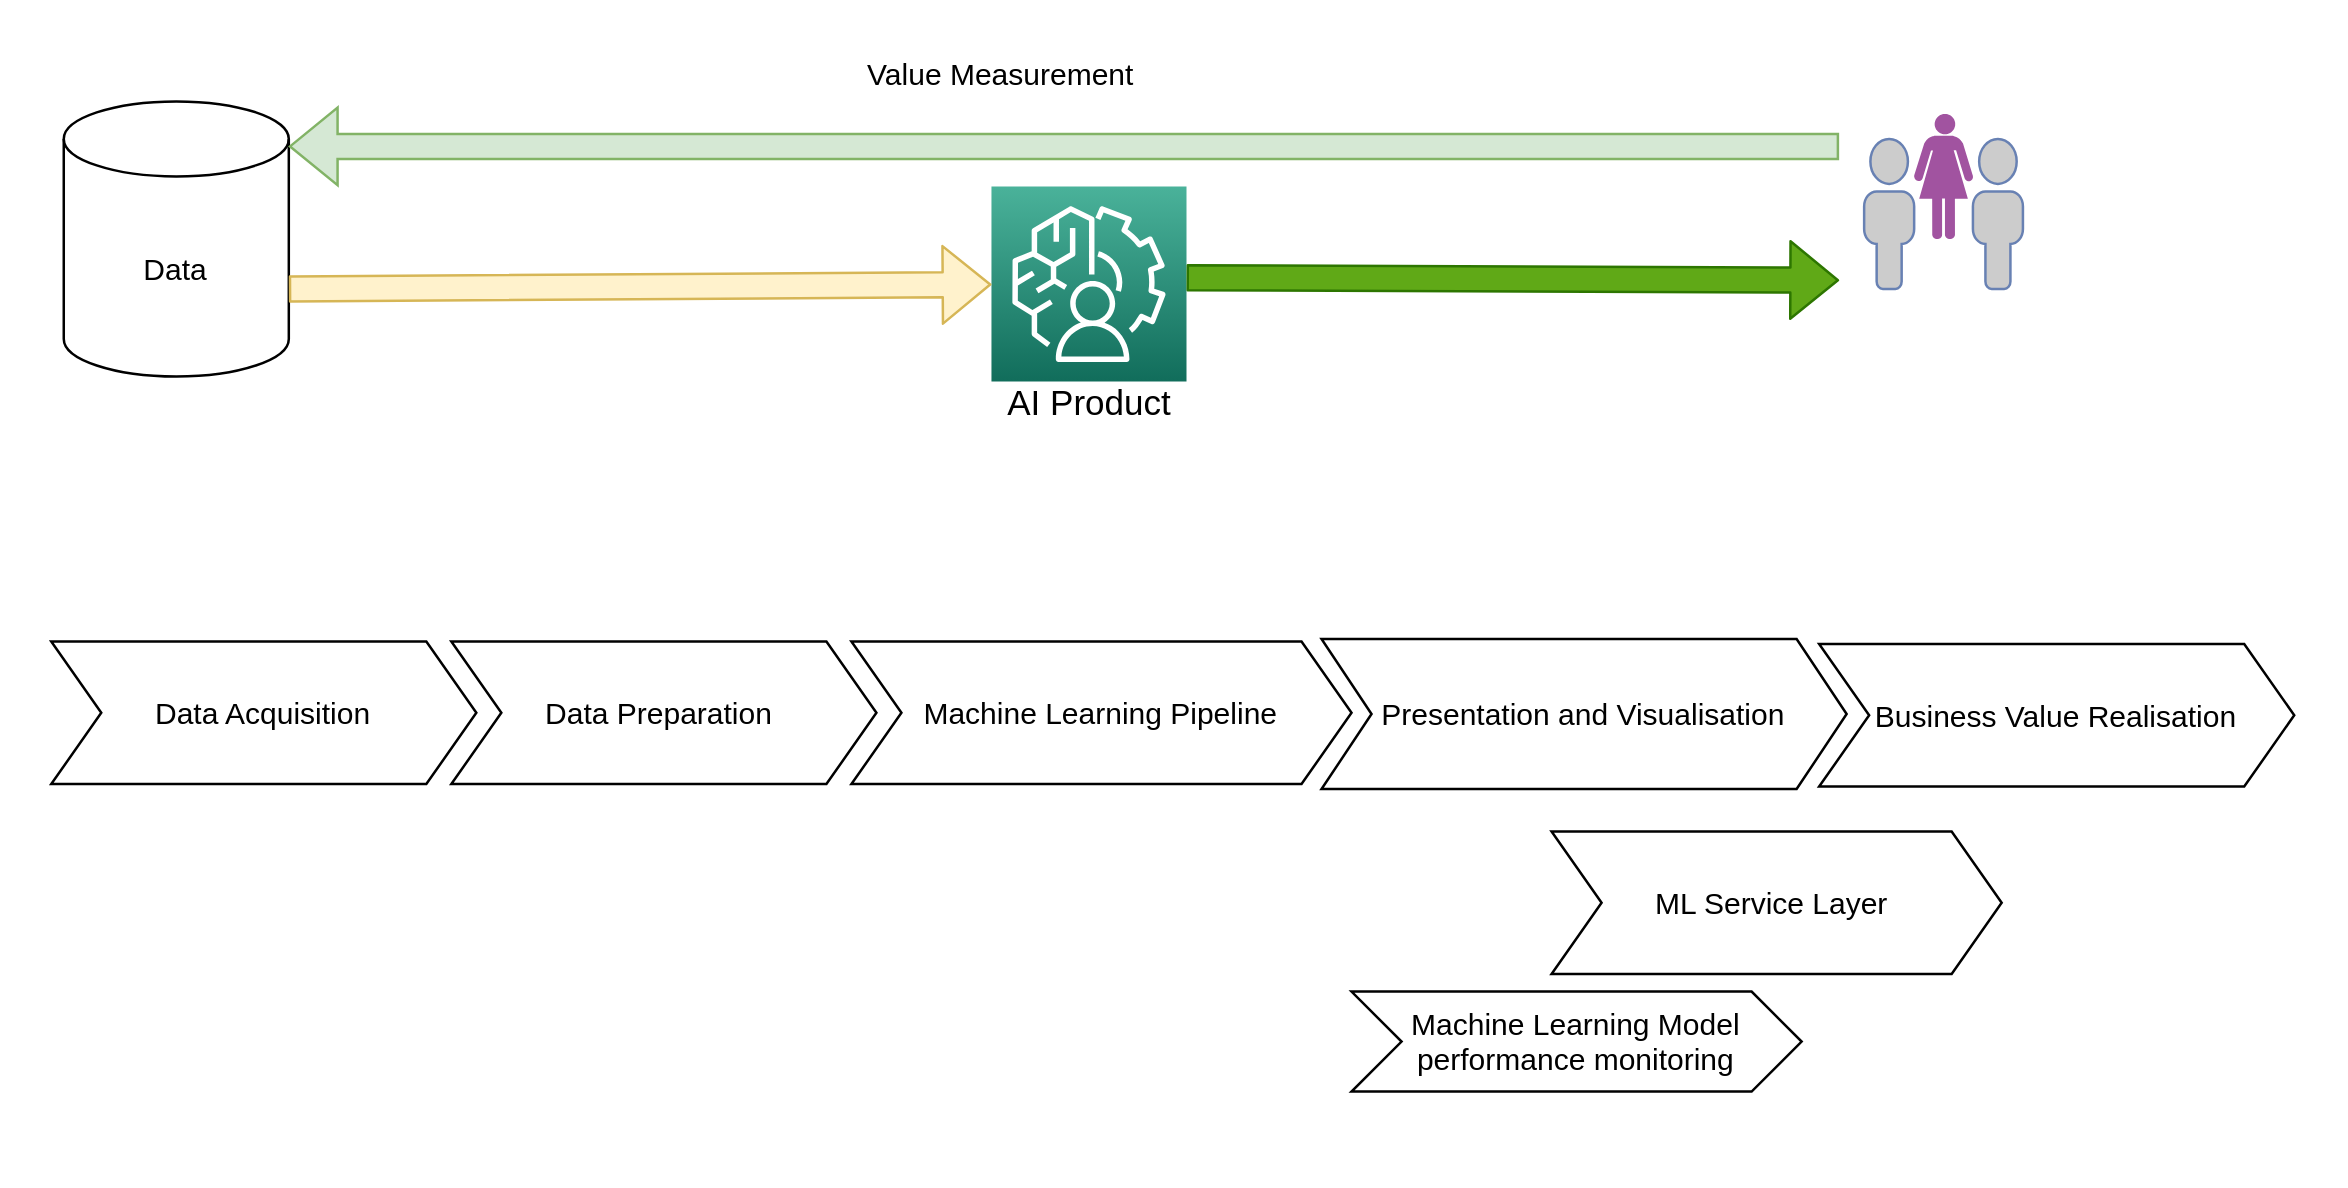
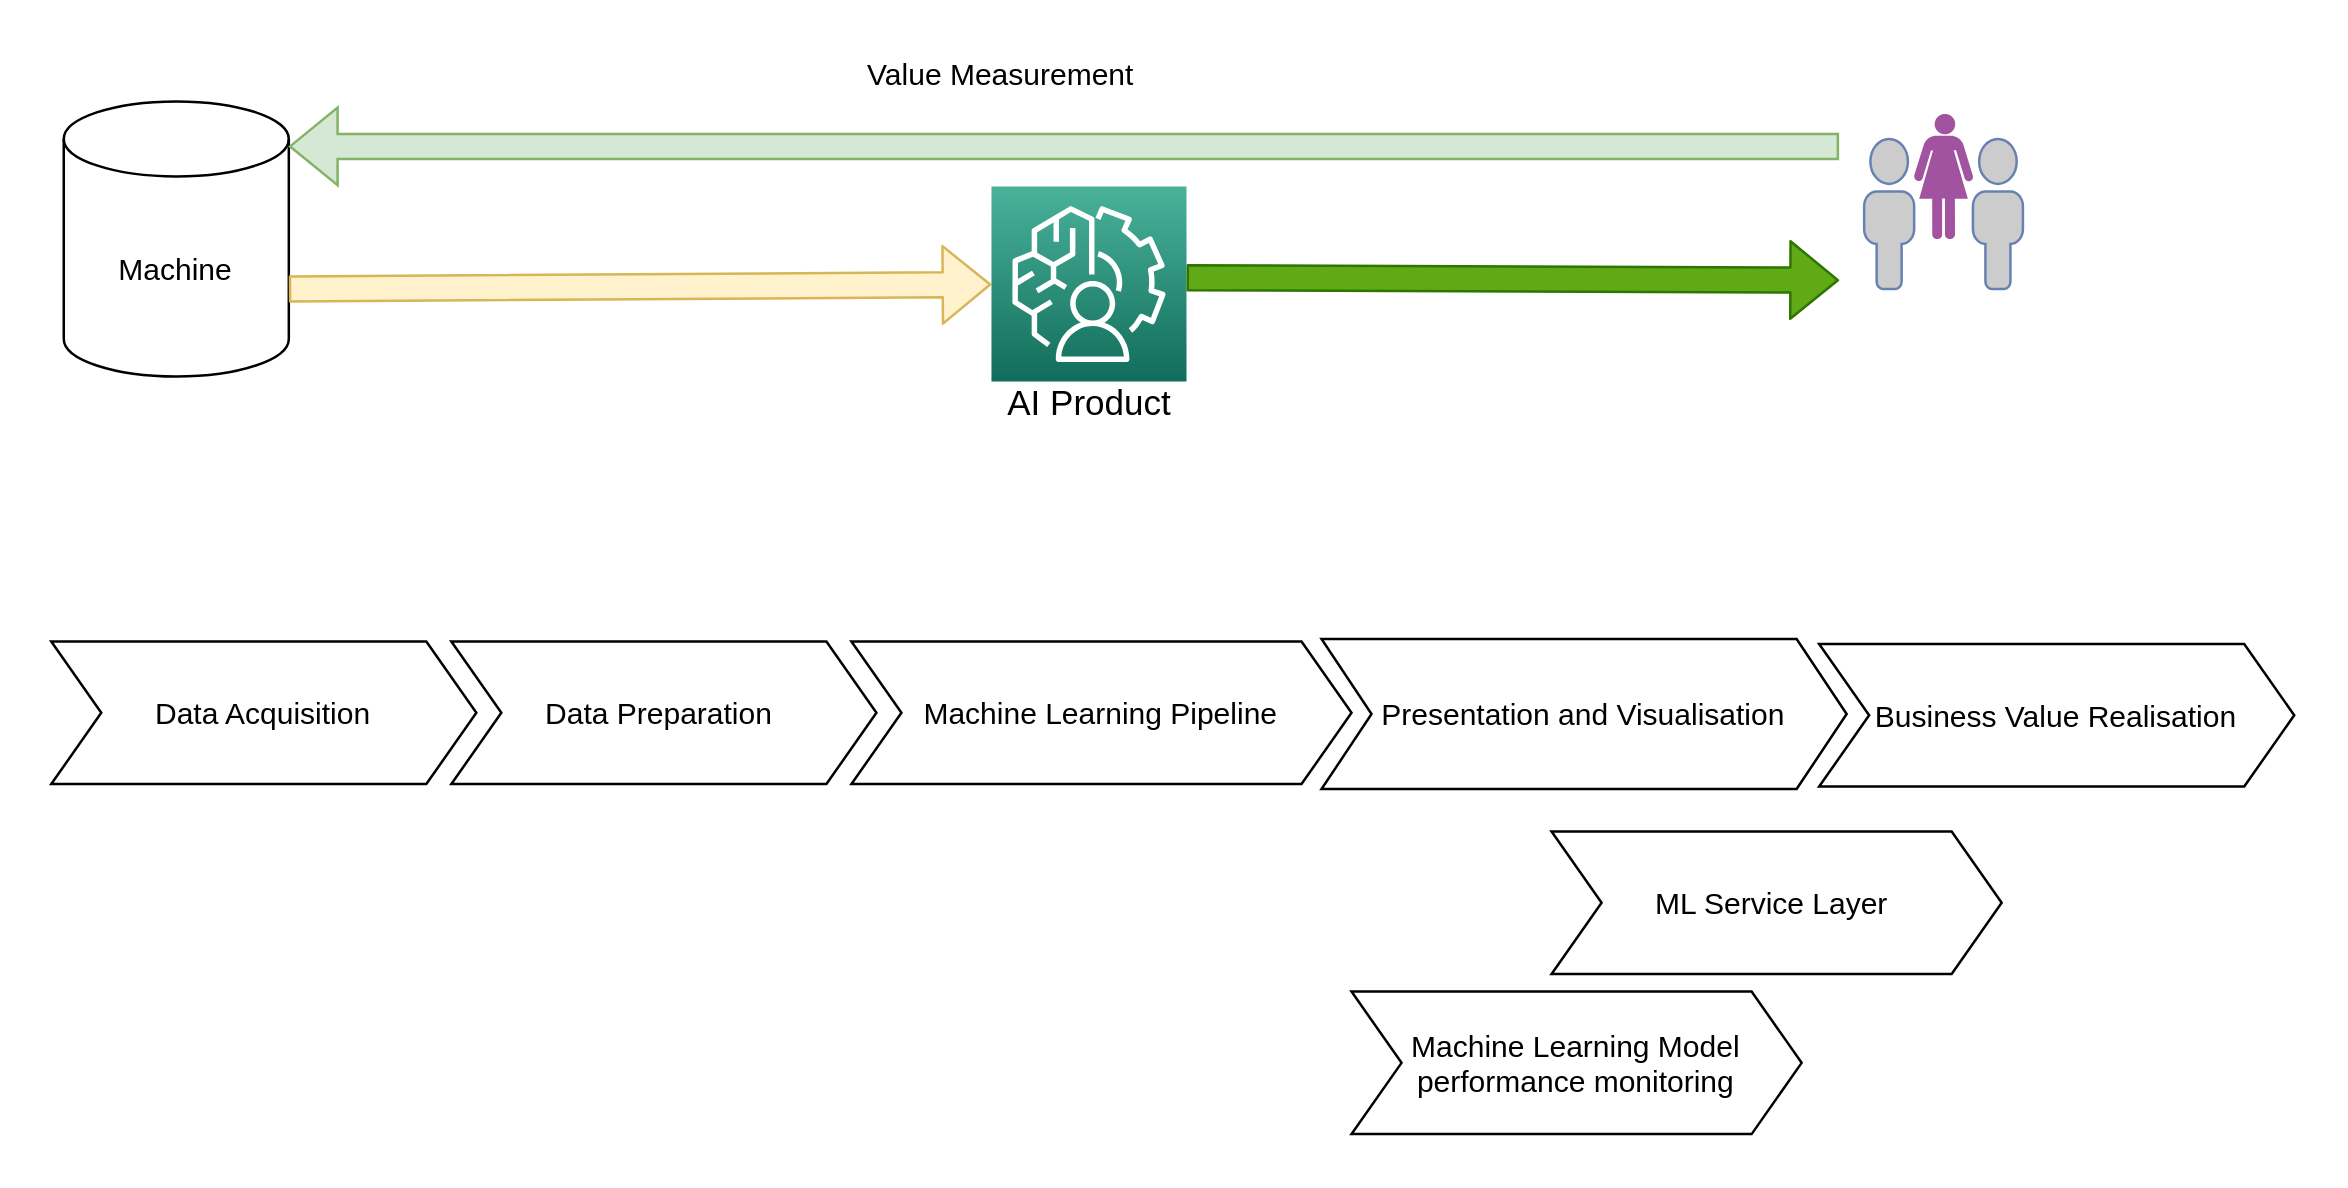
(176, 271) -> (176, 271)
(1576, 1041) -> (1576, 1063)
